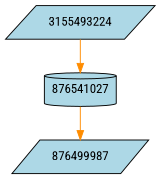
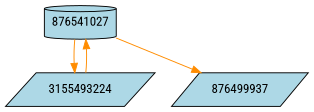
none -> (74, 51)
(80, 157) -> (240, 90)
